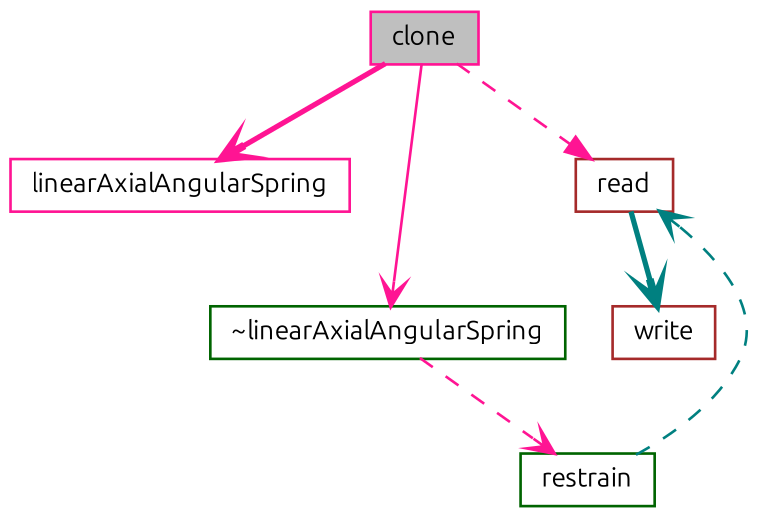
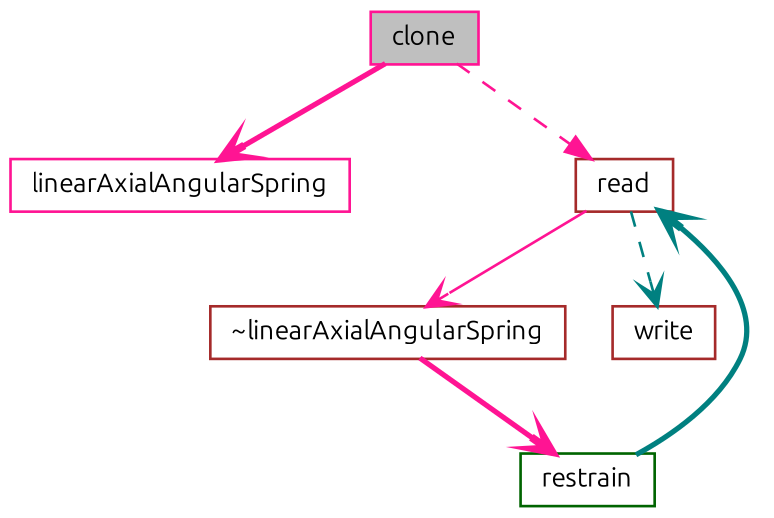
(408, 172) -> (518, 252)
(641, 247) -> (641, 247)
(388, 333) -> (388, 333)
(742, 353) -> (742, 353)
(476, 398) -> (476, 398)
